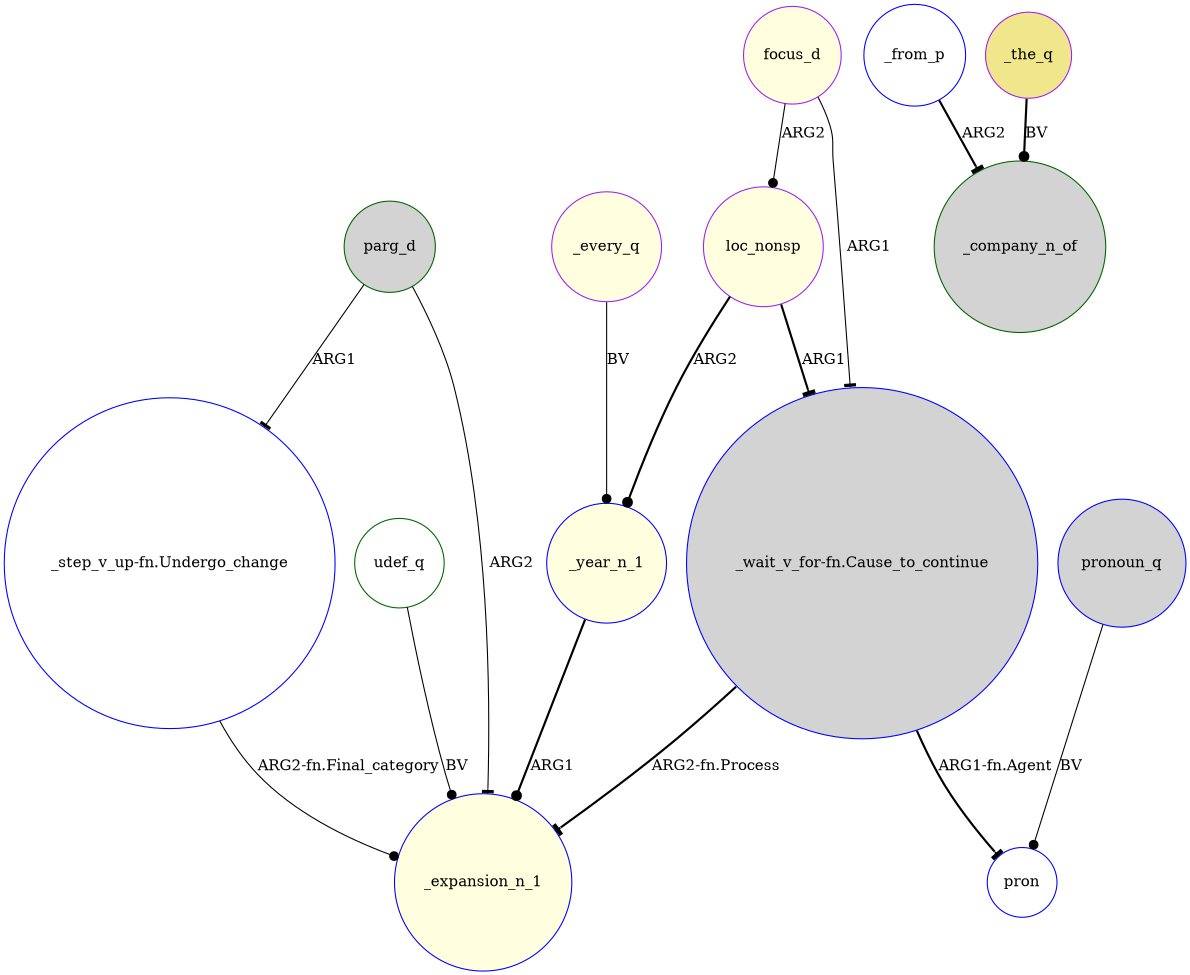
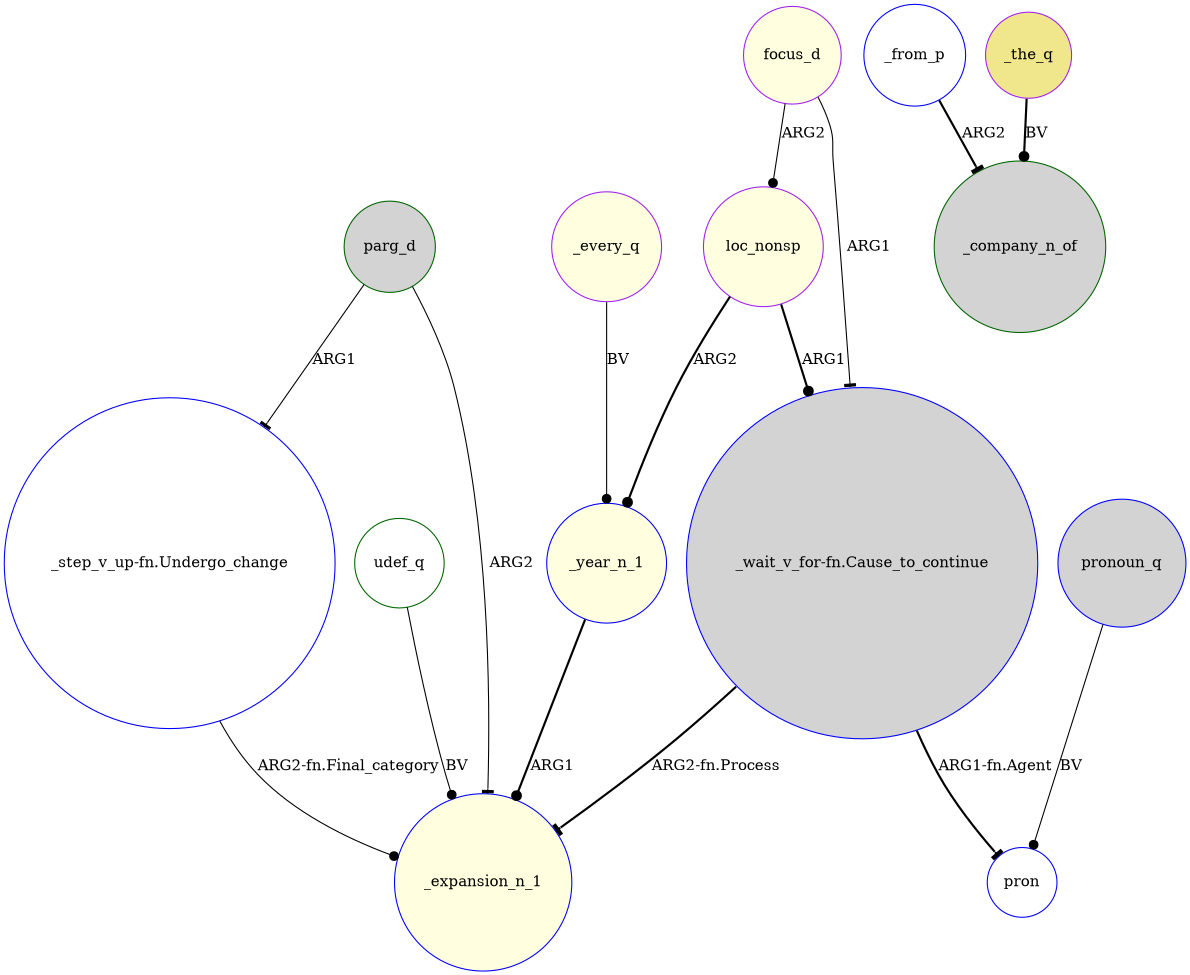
(795, 347) -> (794, 346)
